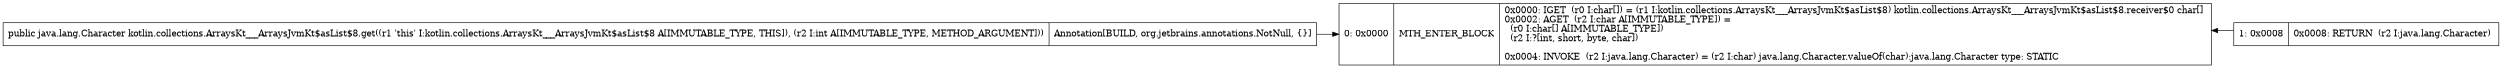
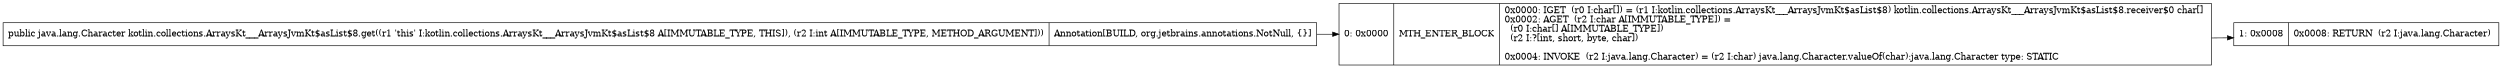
(2226, 31) -> (2219, 38)
